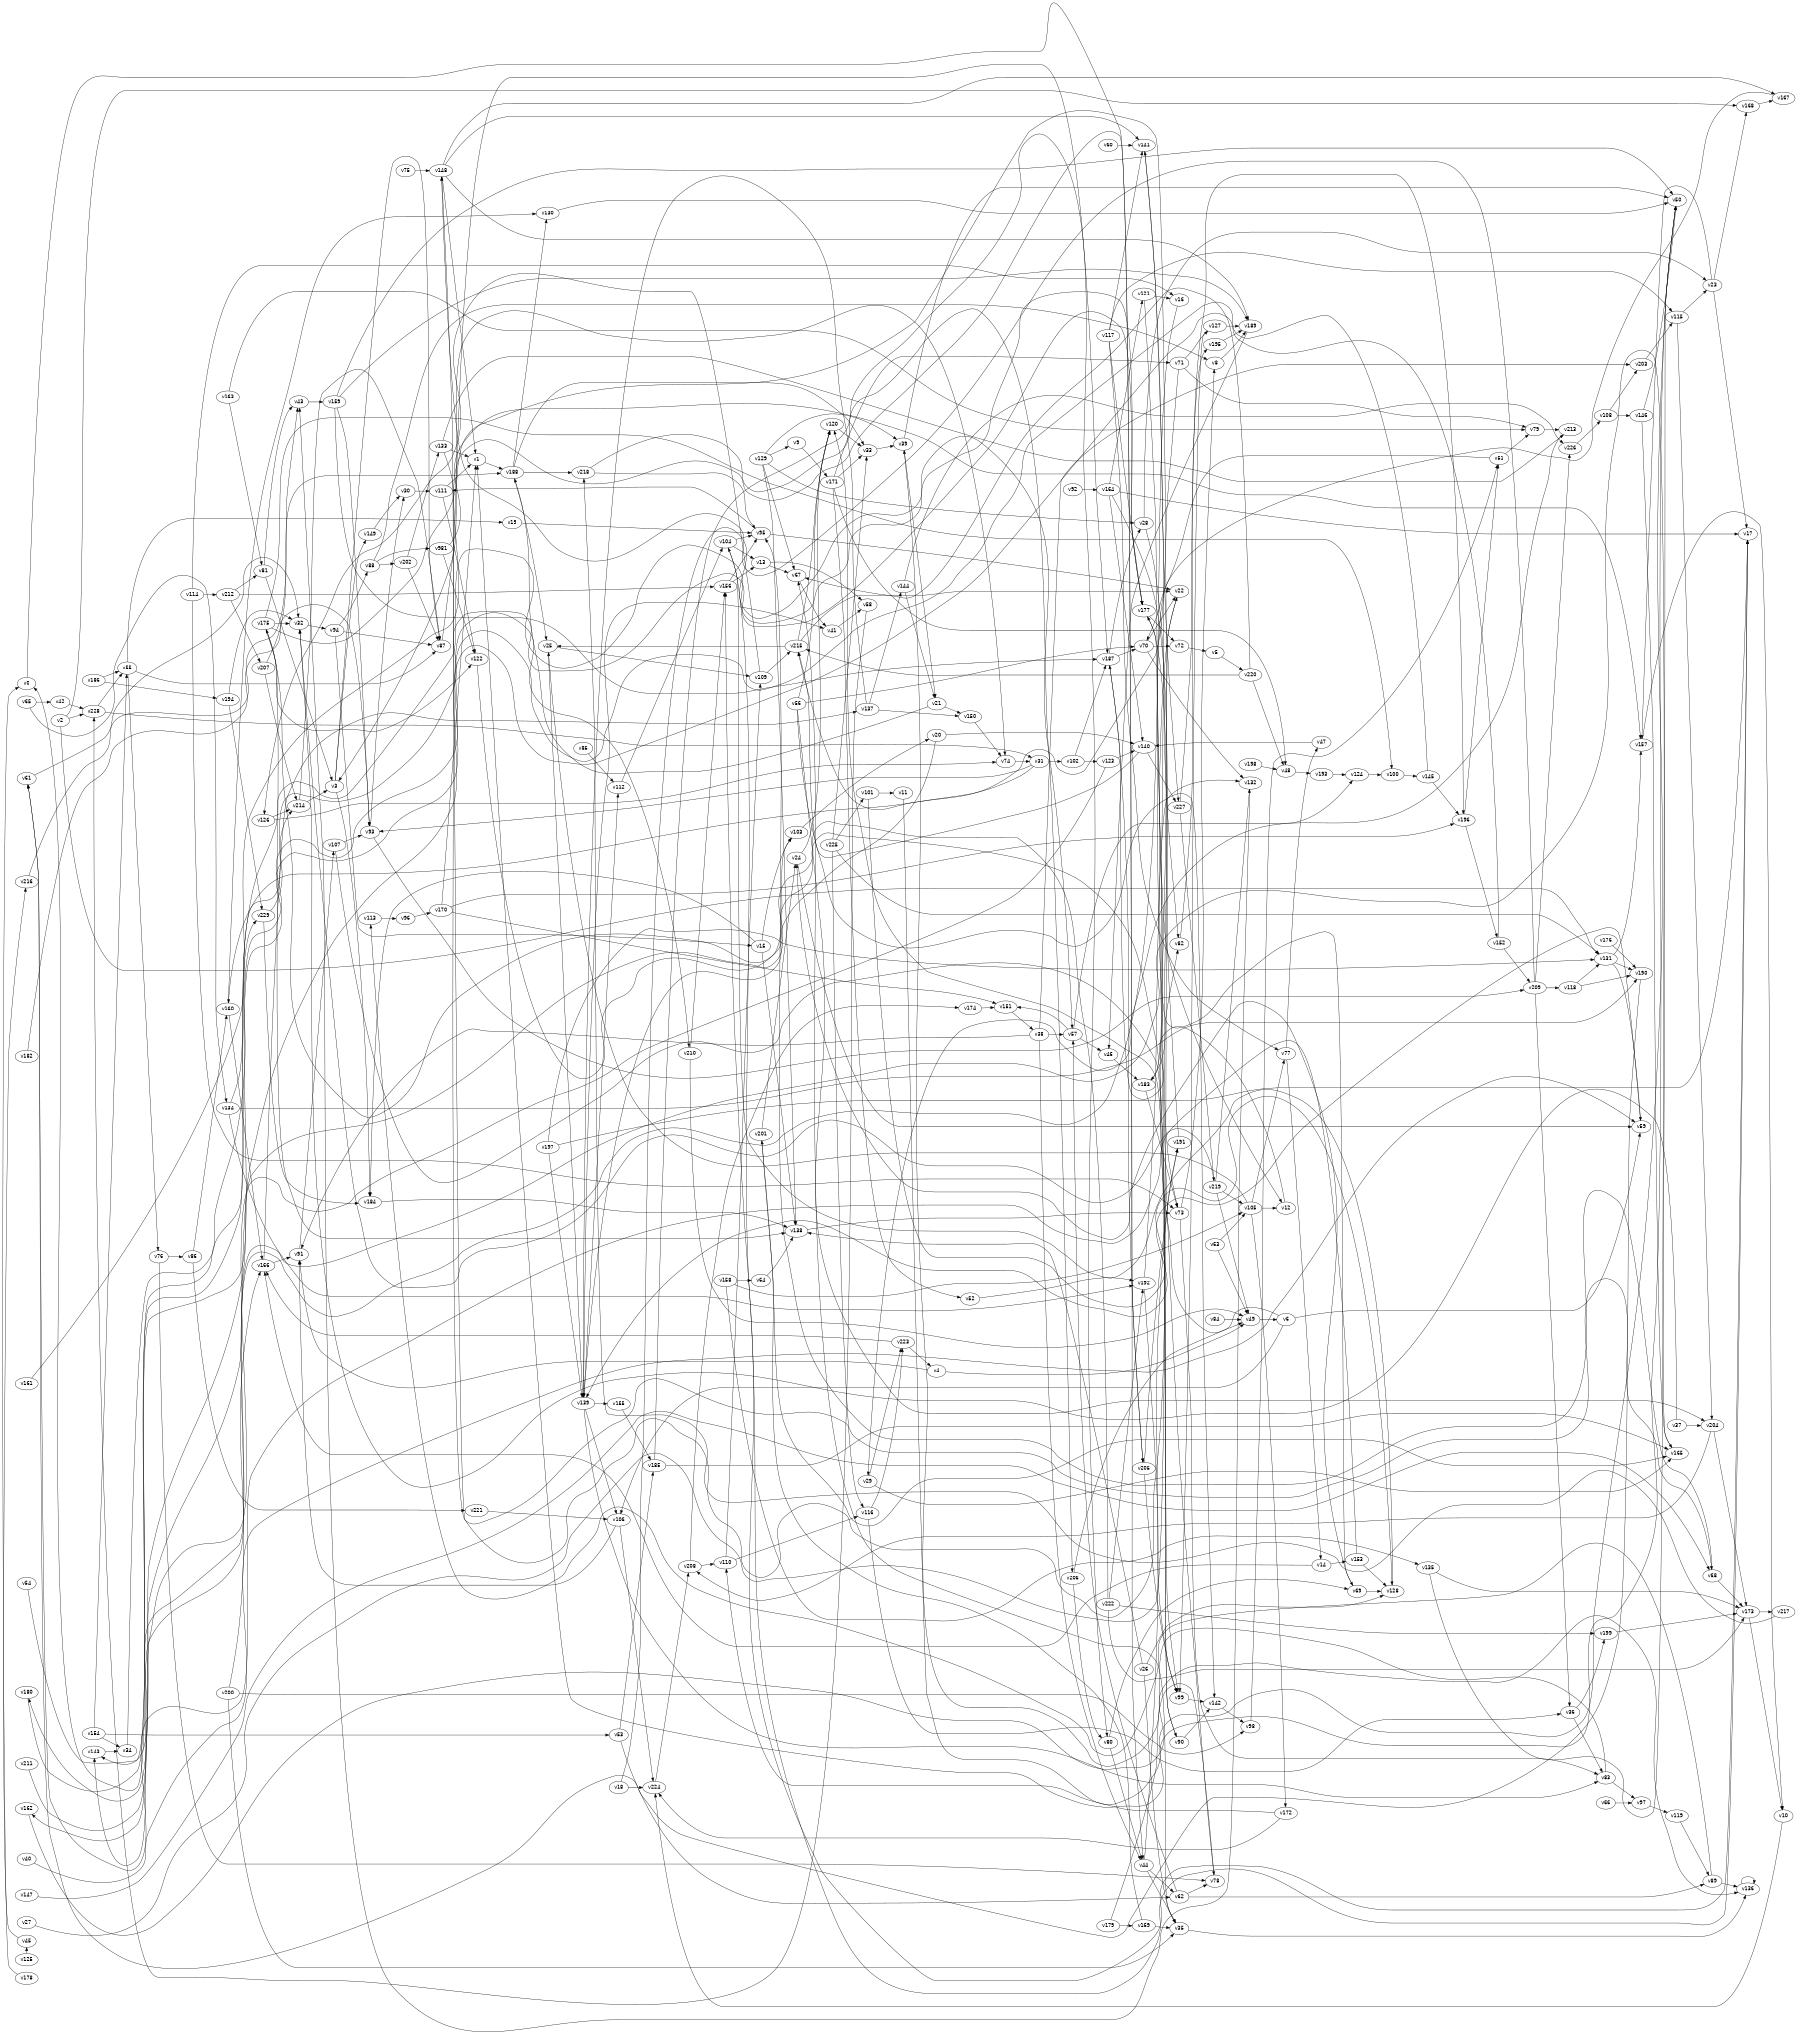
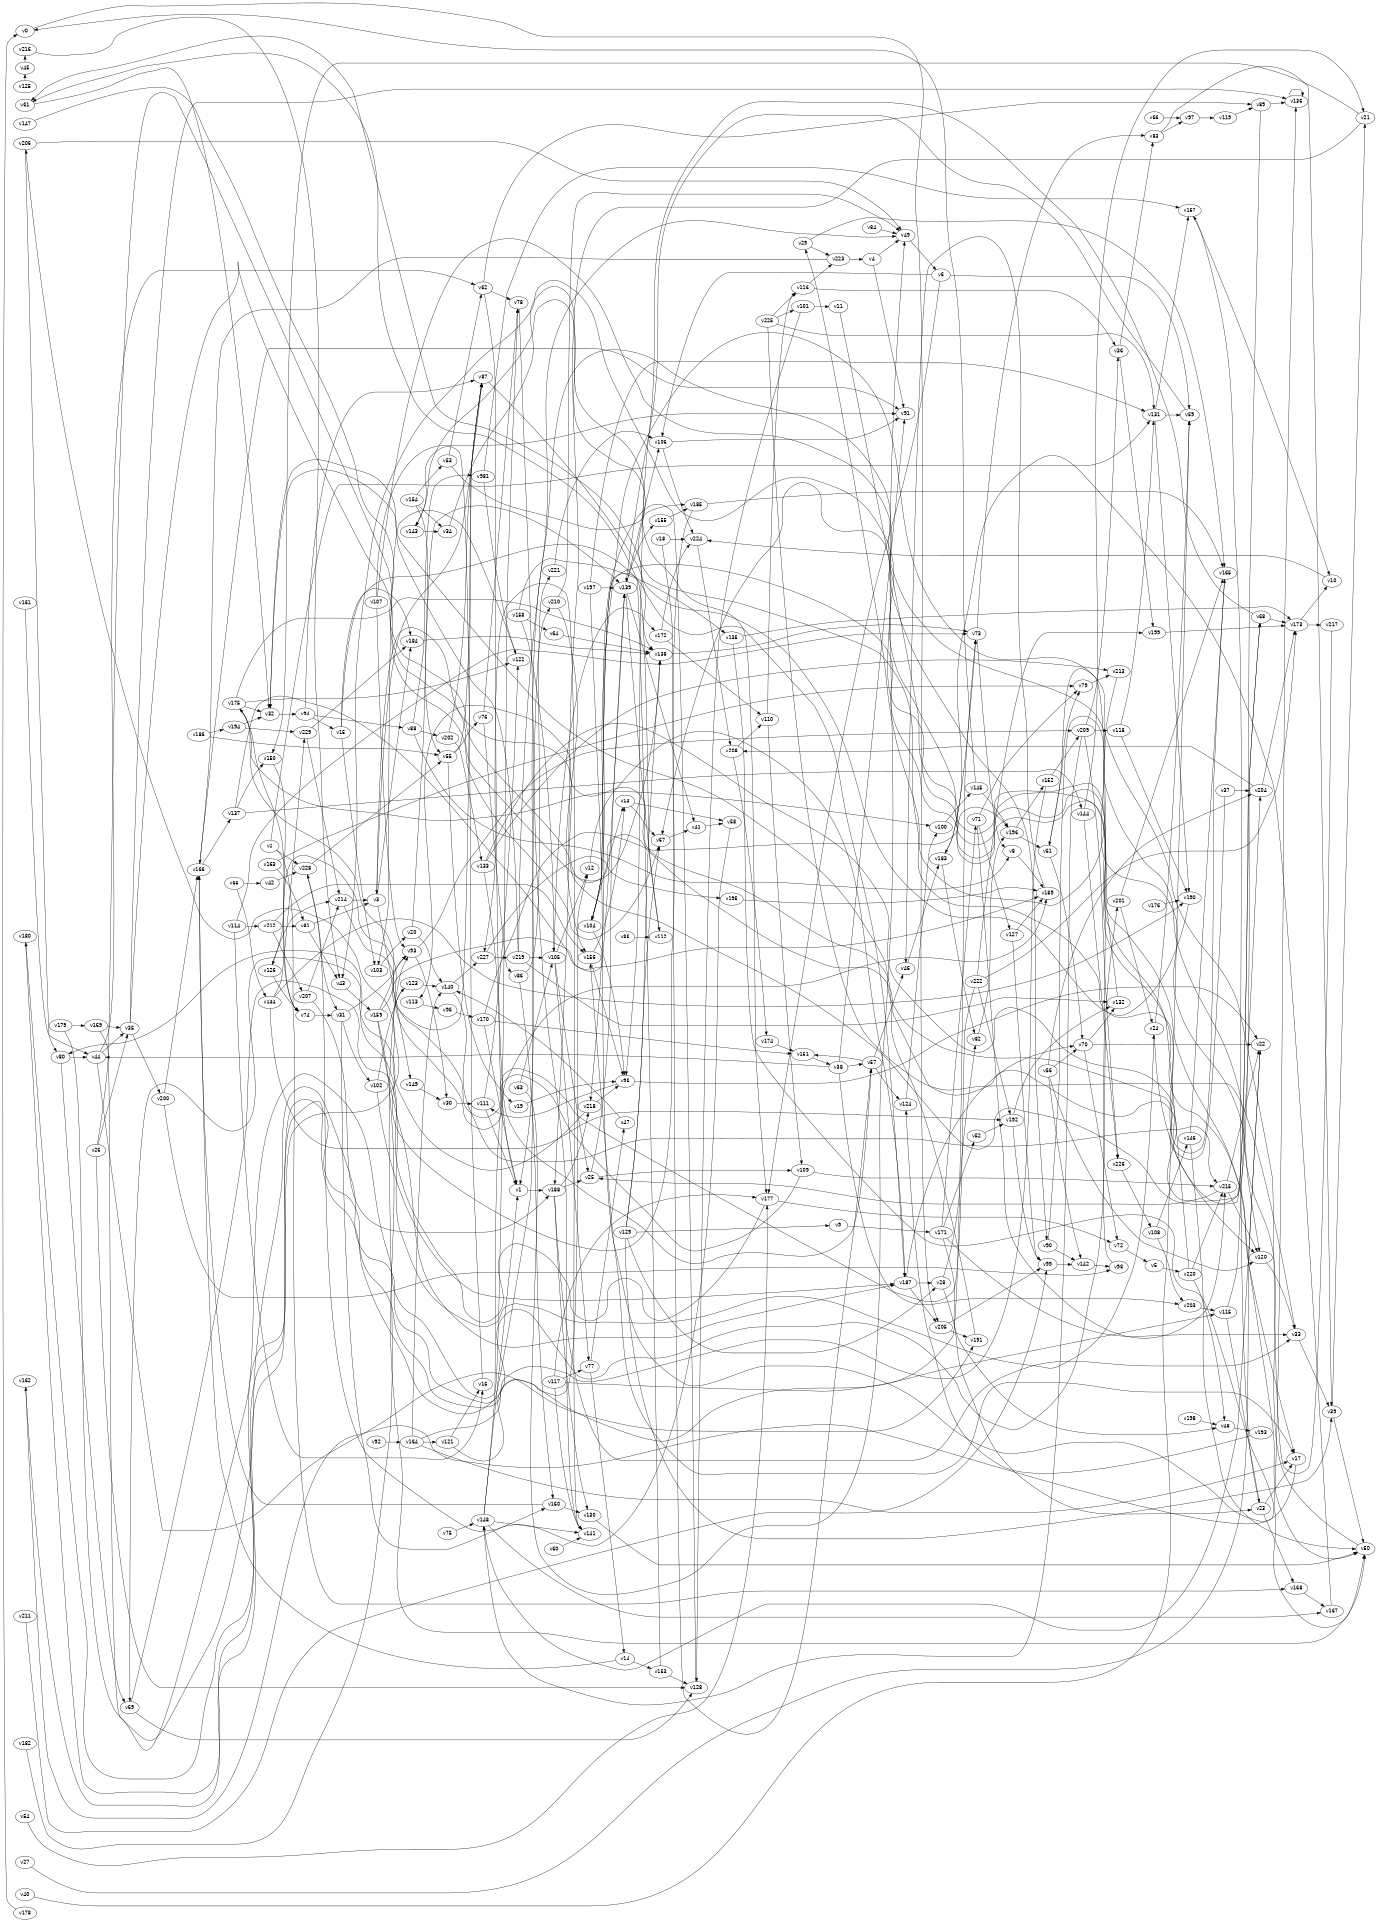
(317, 1052) -> (564, 436)
(987, 1747) -> none
(596, 1968) -> (146, 1062)
